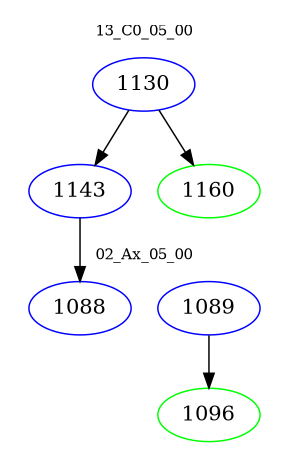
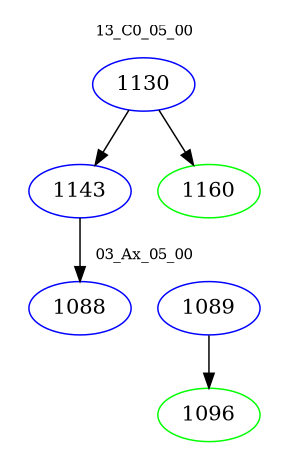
(144, 256) -> (144, 256)
